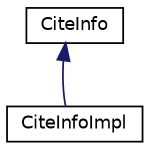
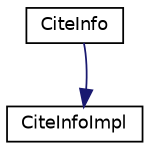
(63, 84) -> (86, 66)
